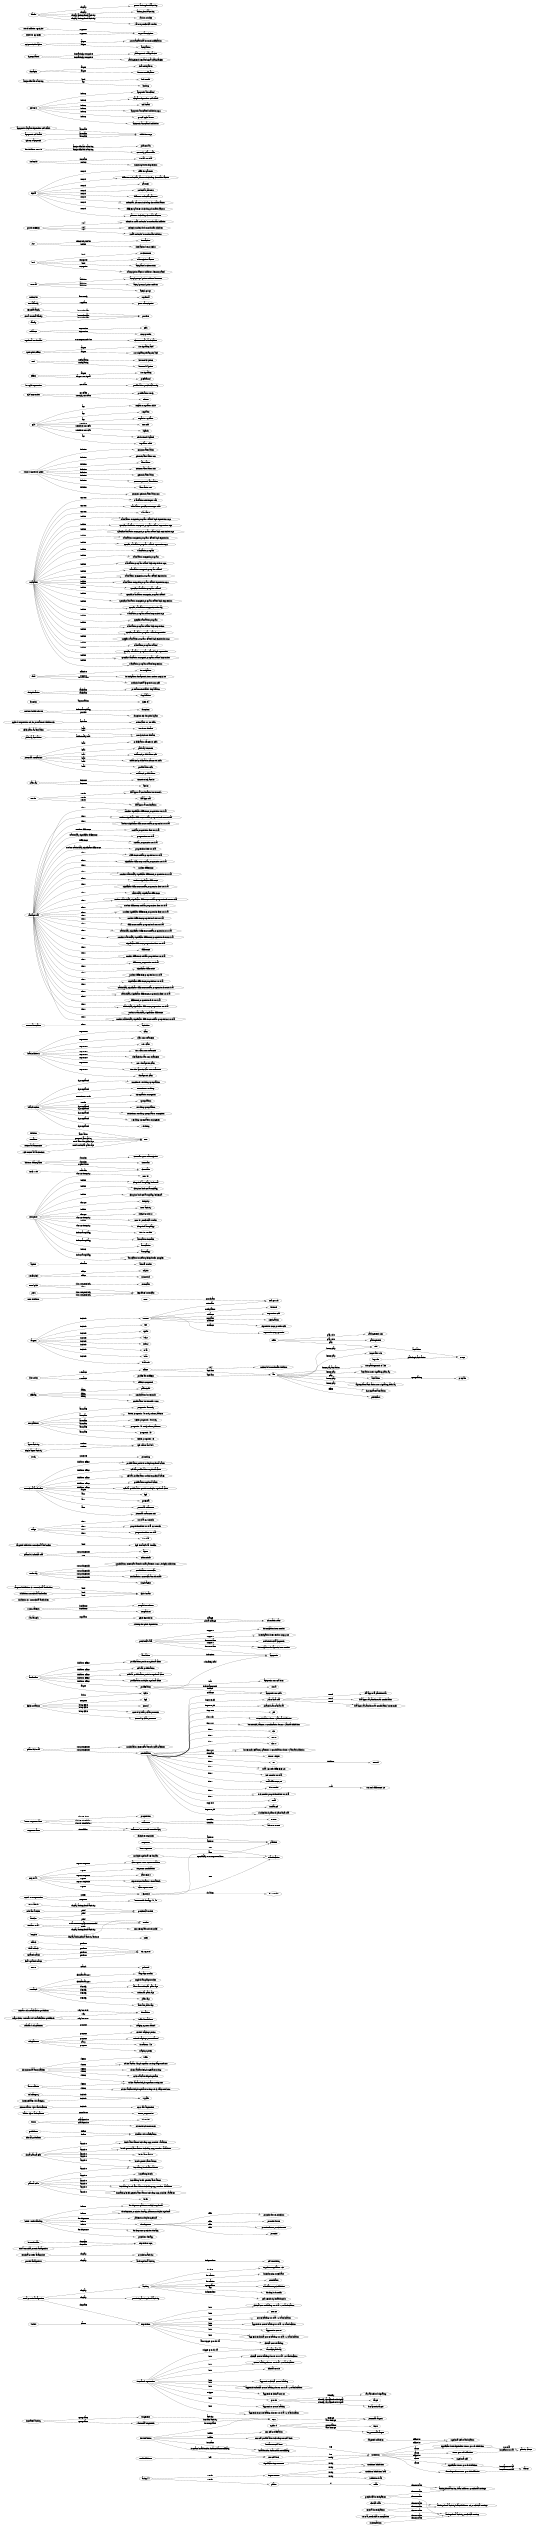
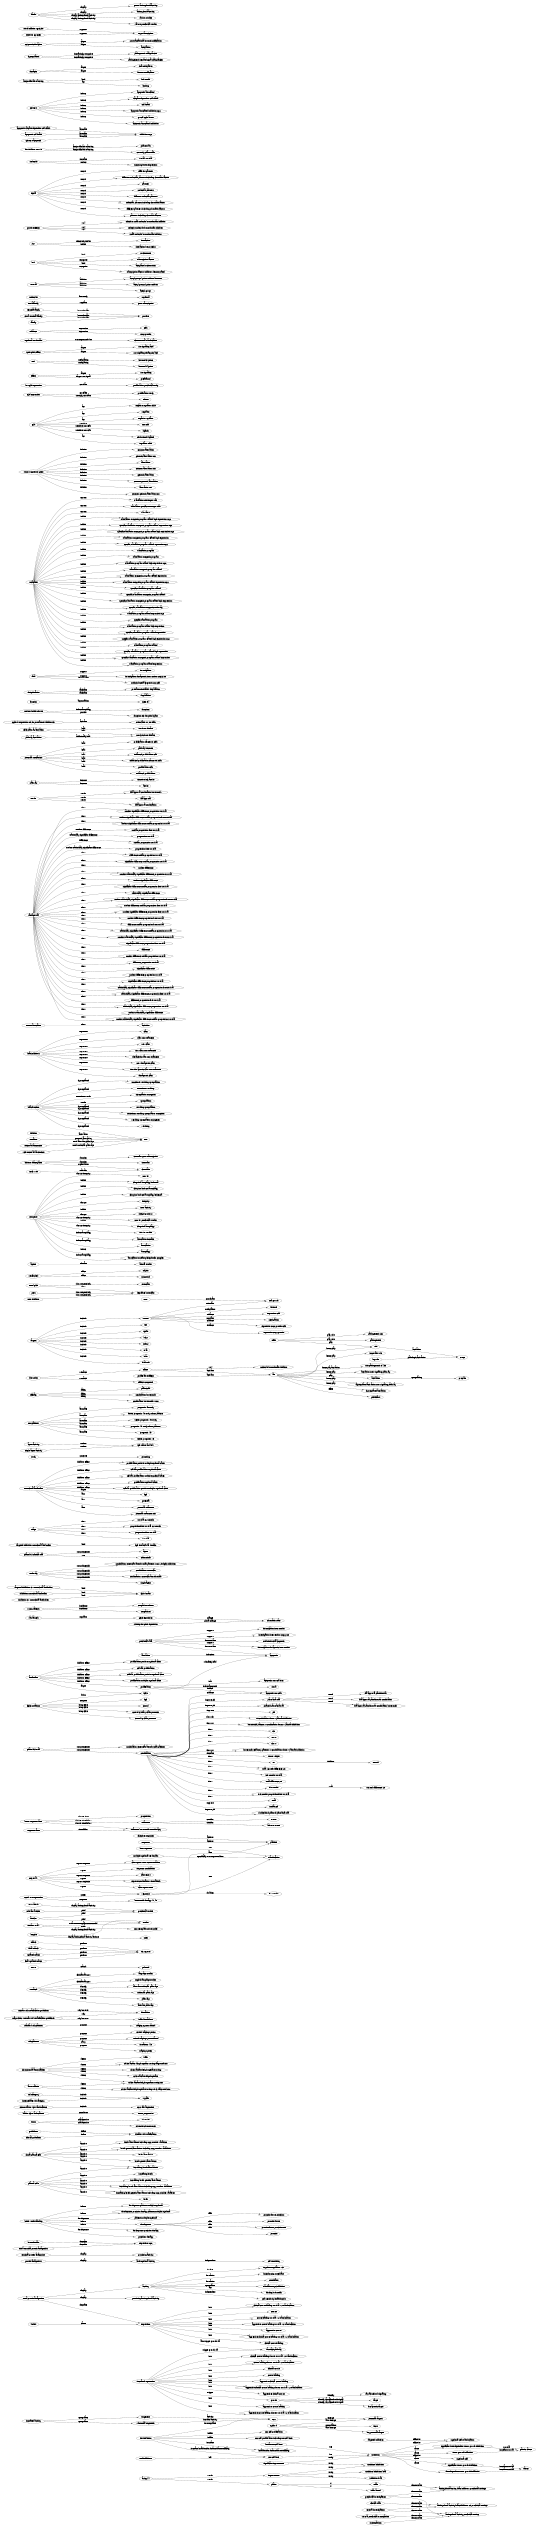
(83, 672) -> (83, 672)
none -> (274, 2375)
none -> (376, 2491)
